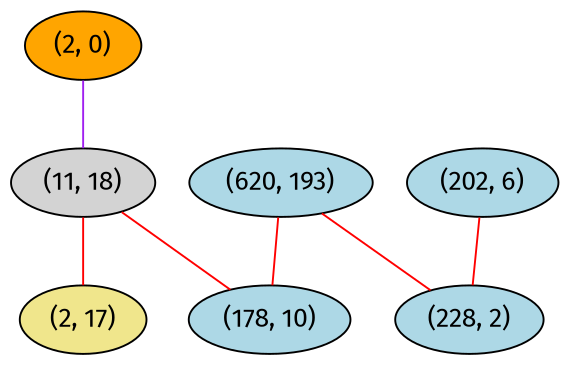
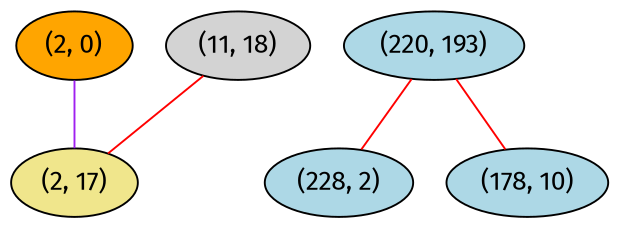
(83, 114) -> (74, 114)
(281, 183) -> (434, 46)
(483, 183) -> none
(176, 251) -> none
